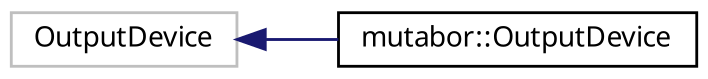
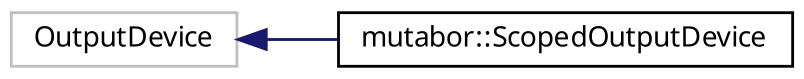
(518, 39) -> (566, 39)
